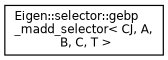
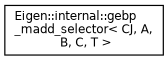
(84, 30) -> (84, 30)
